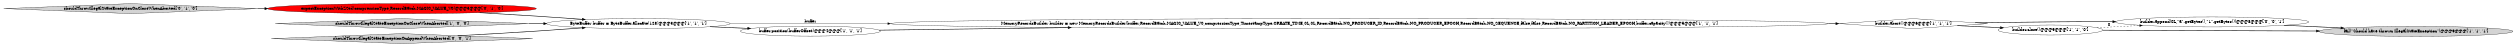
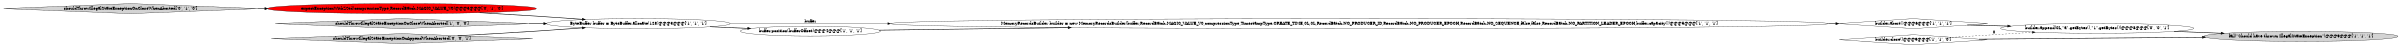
(1979, 27) -> none
(2050, 30) -> (1913, 40)
